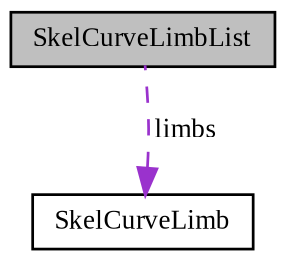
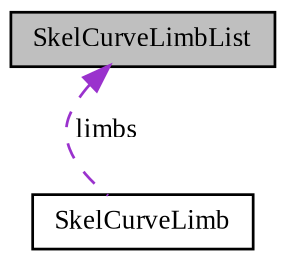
(148, 117) -> (68, 144)
